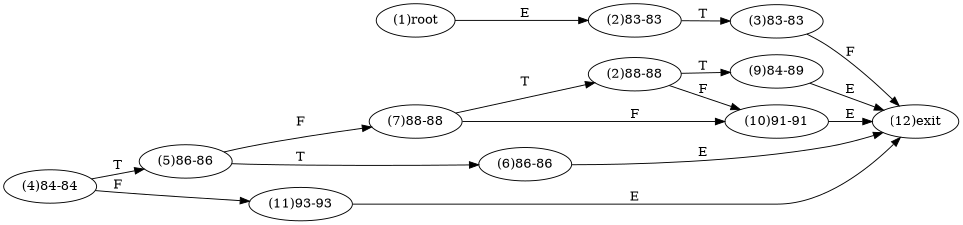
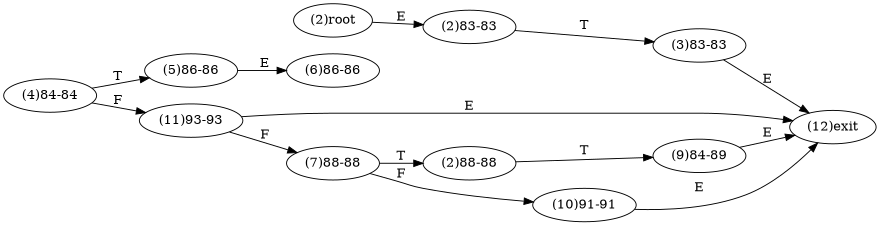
(416, 20) -> (333, 20)
(850, 52) -> (768, 79)
(700, 96) -> none
(293, 139) -> (259, 141)
(301, 157) -> (265, 64)
(724, 159) -> none
